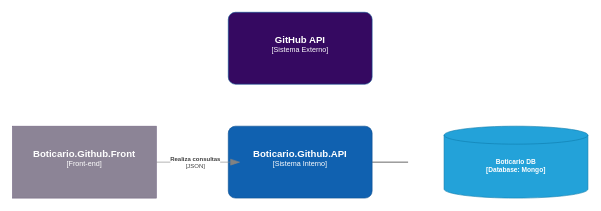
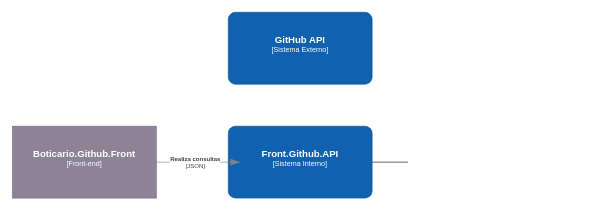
(300, 48) -> (300, 48)
(300, 162) -> (300, 162)
(516, 162) -> none
